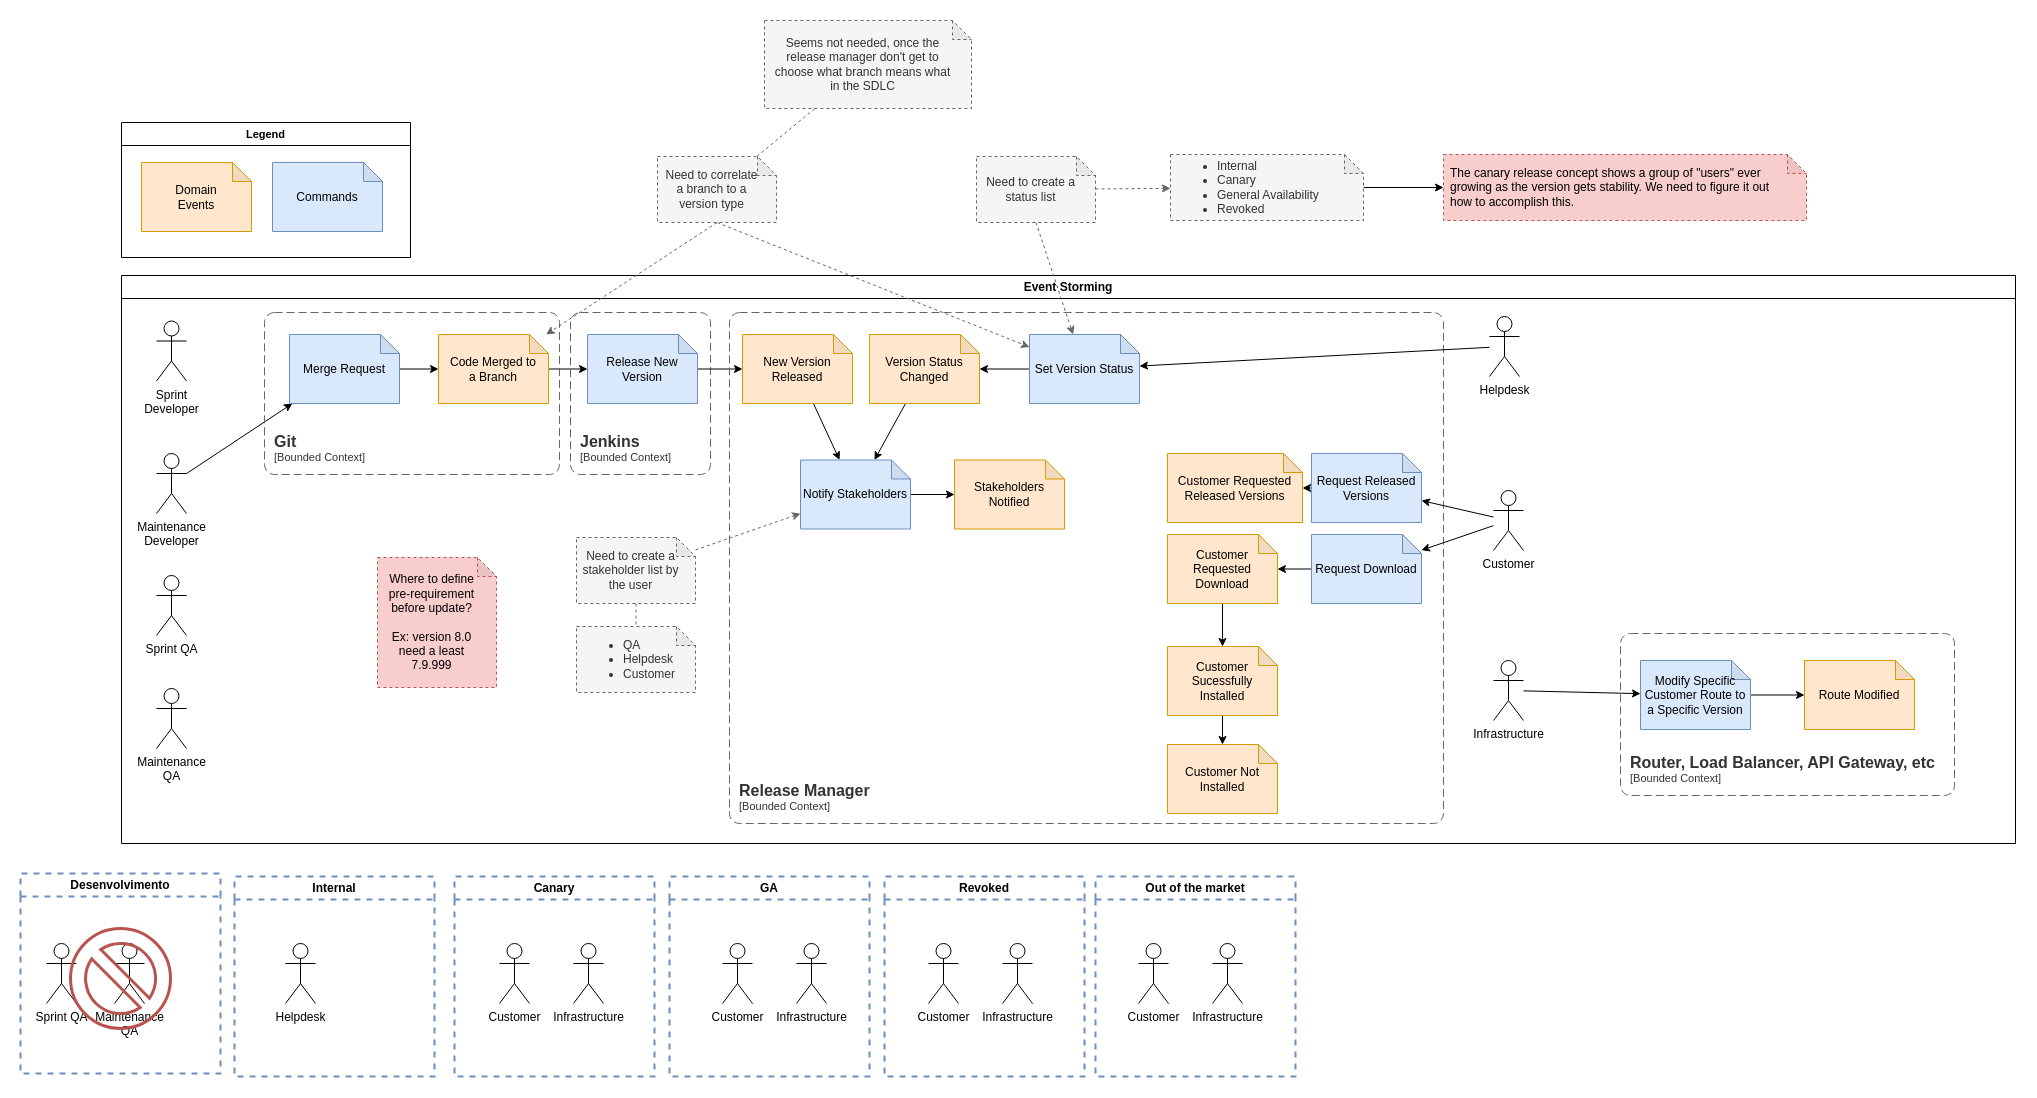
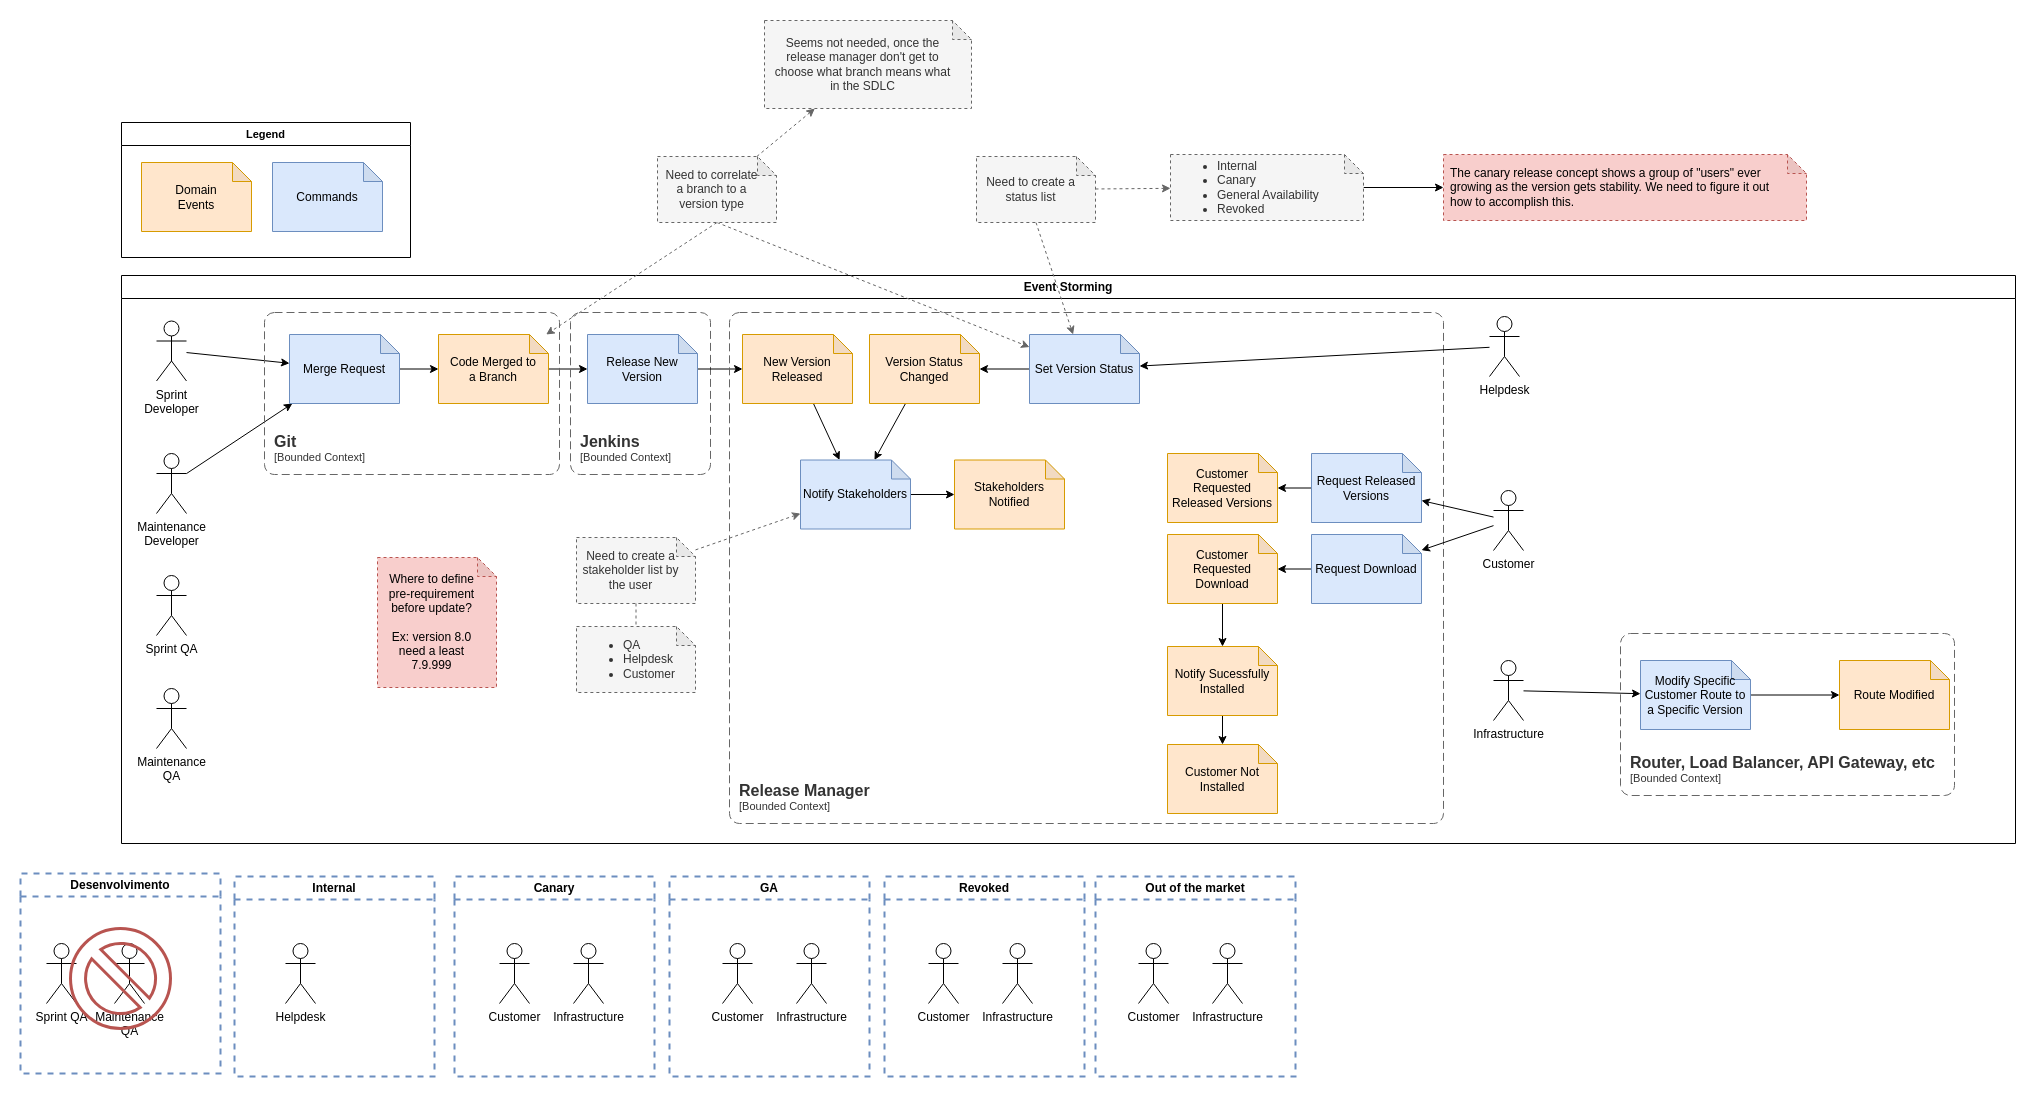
(811, 112) -> (808, 114)
none -> (234, 358)
(1235, 488) -> (1223, 488)
(1223, 682) -> (1223, 682)
(1860, 695) -> (1895, 695)
